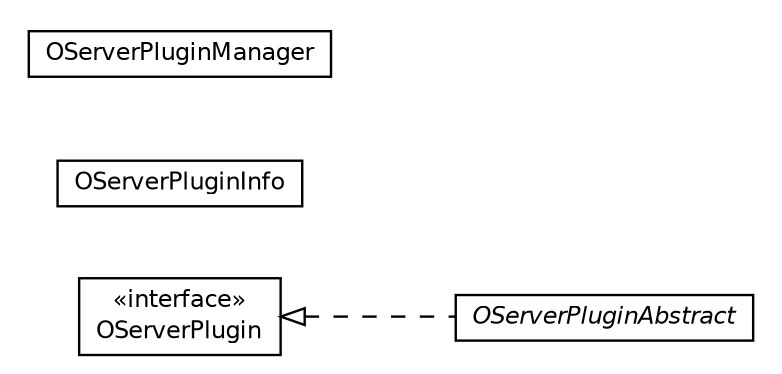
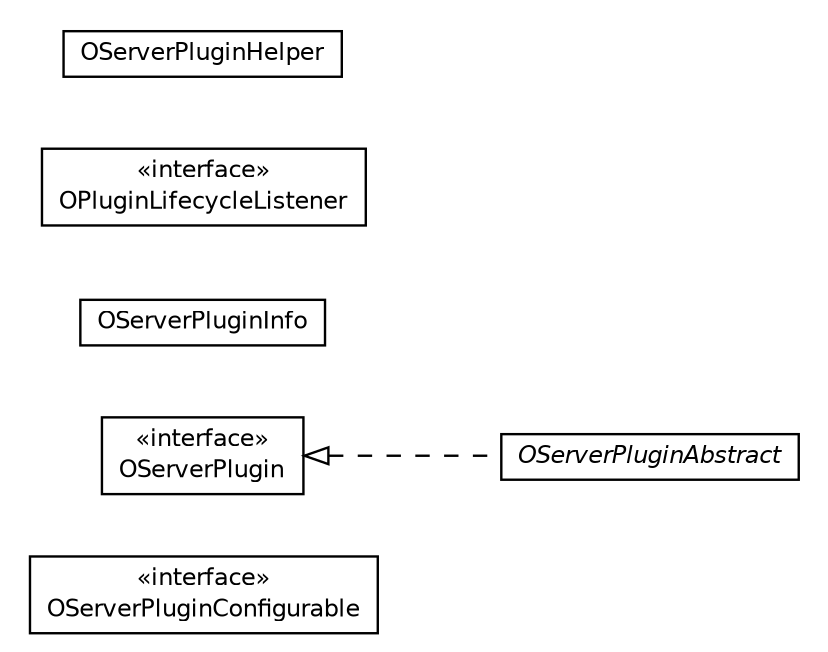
(180, 53) -> none
none -> (203, 53)
none -> (203, 187)
none -> (203, 595)
